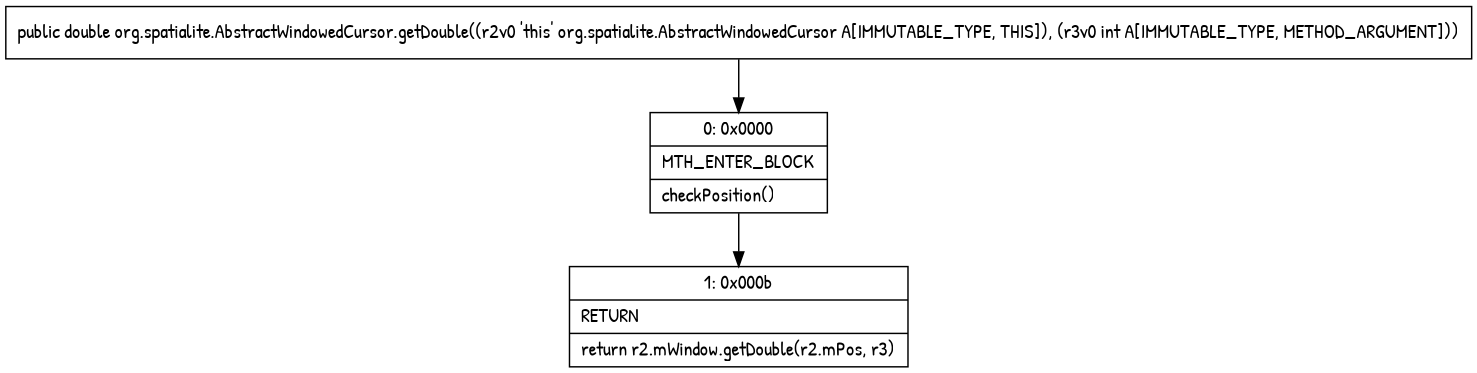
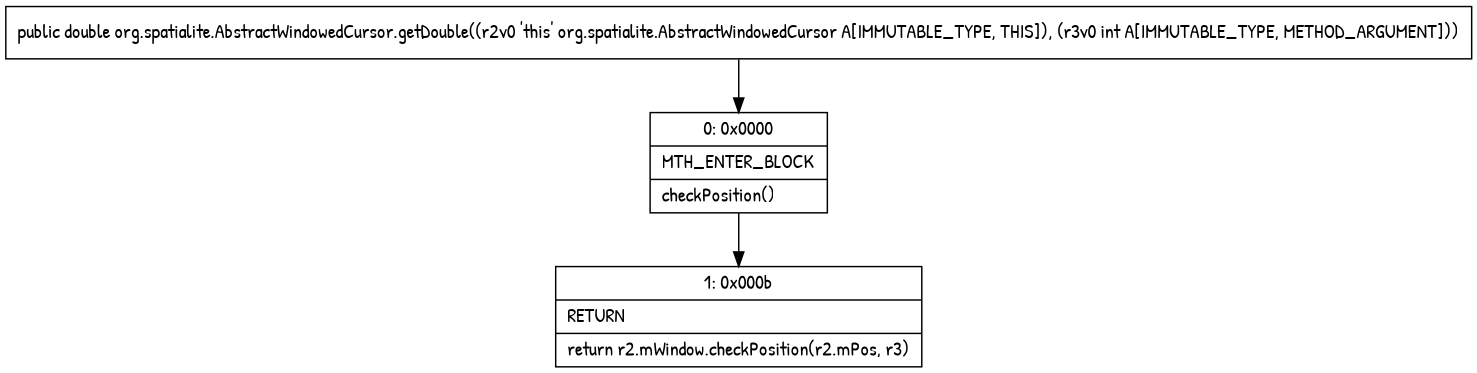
(739, 349) -> (739, 349)
